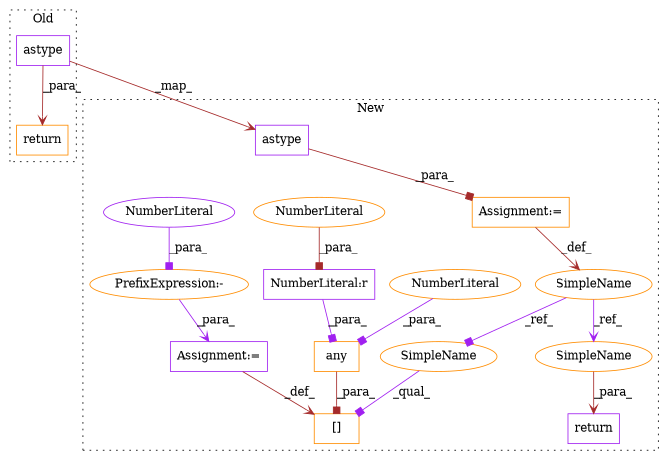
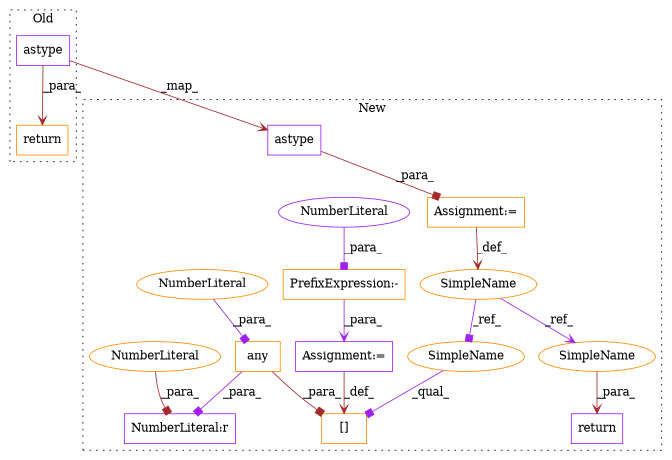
(169, 284) -> (344, 284)
(327, 316) -> (222, 390)
